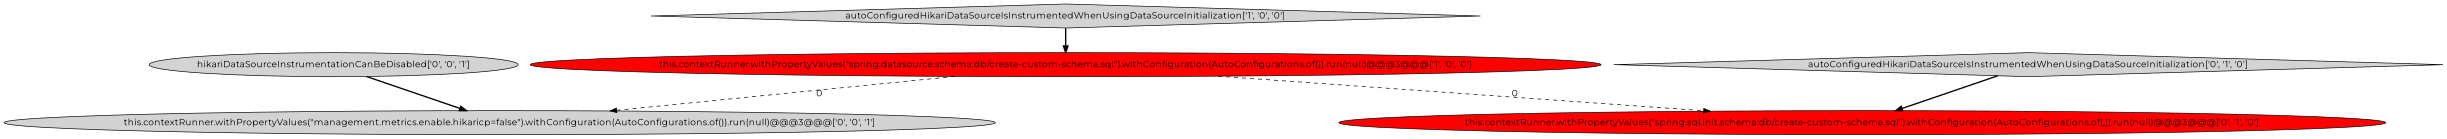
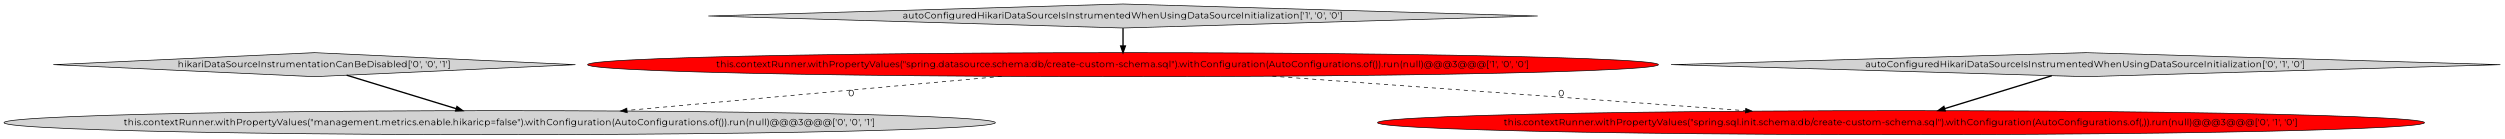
(334, 65) -> (314, 65)
